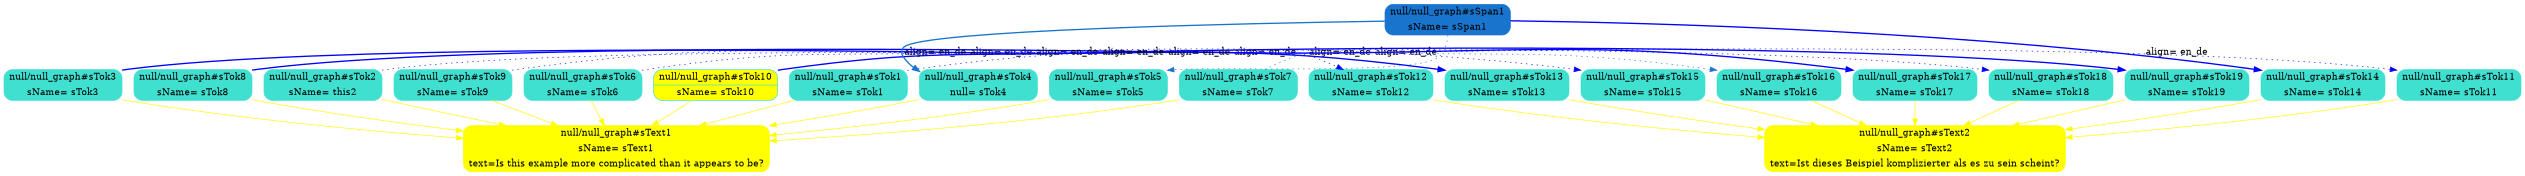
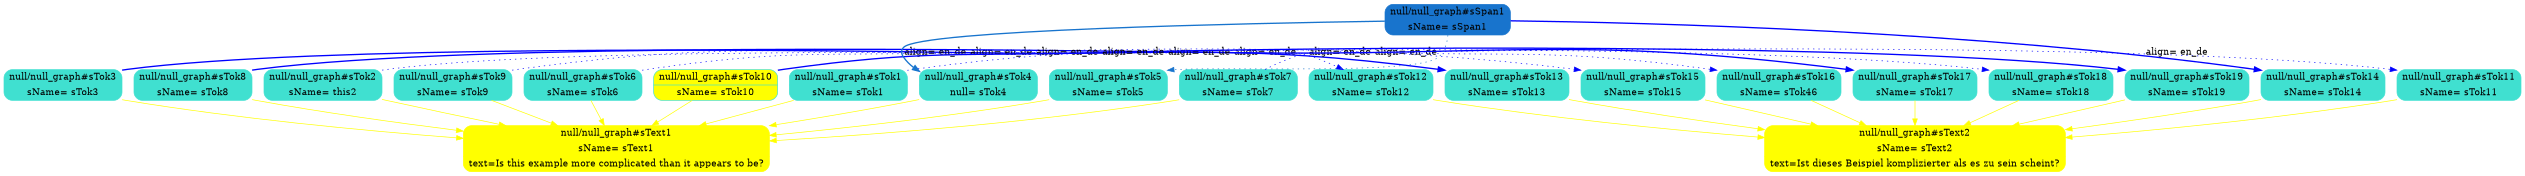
(1531, 55) -> (1531, 55)
(1779, 92) -> (1779, 92)
